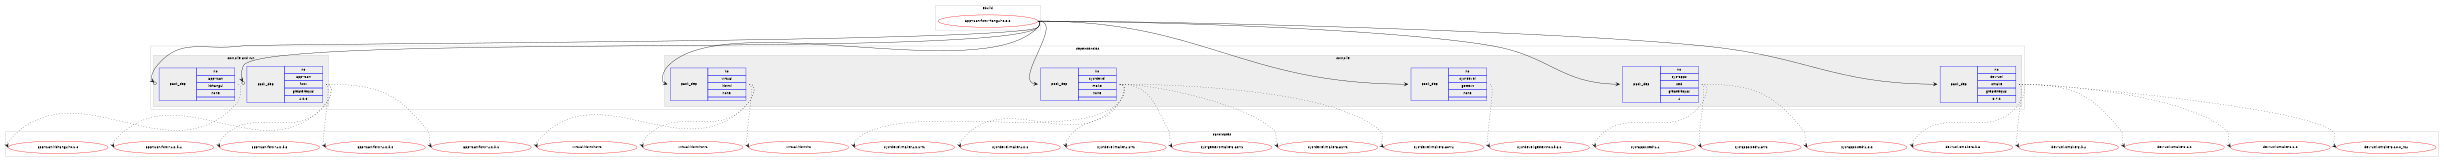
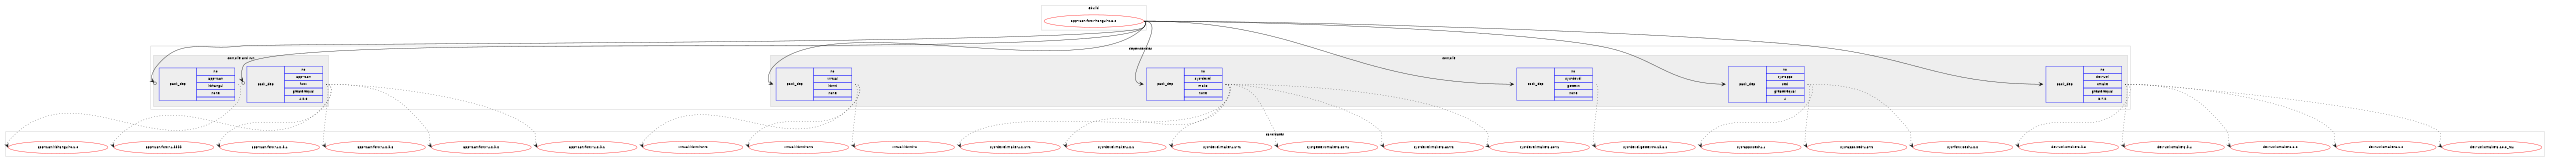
none -> (164, 147)
(1857, 147) -> (1963, 147)
